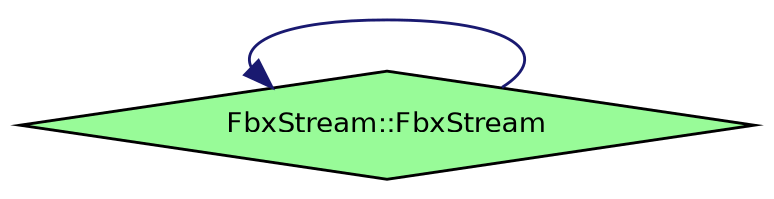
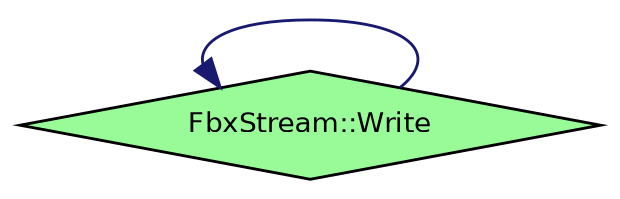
(387, 125) -> (310, 125)
